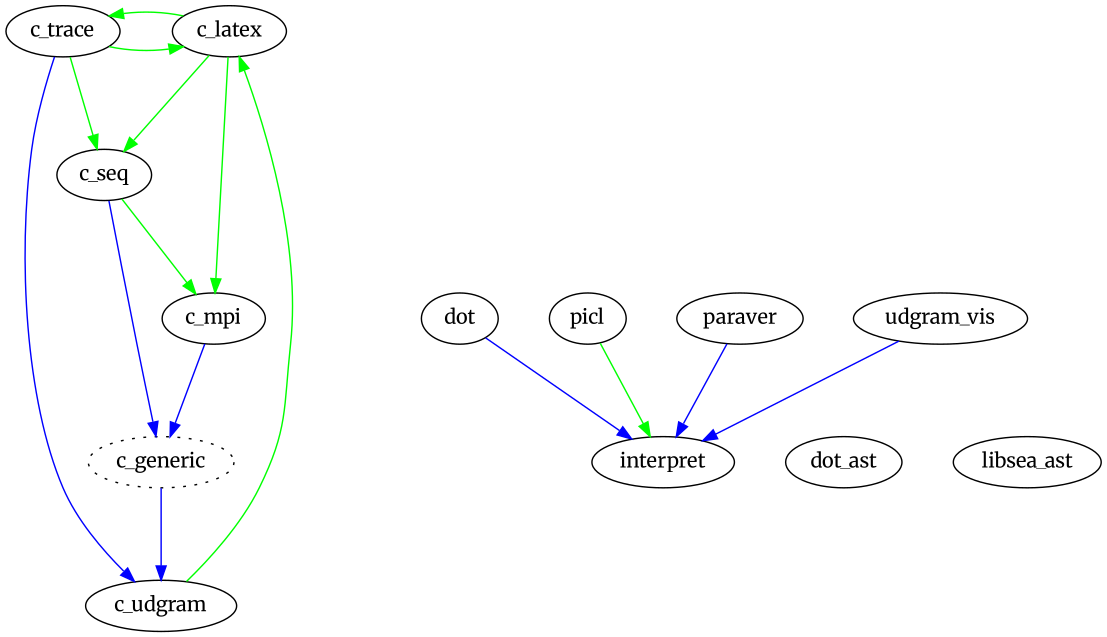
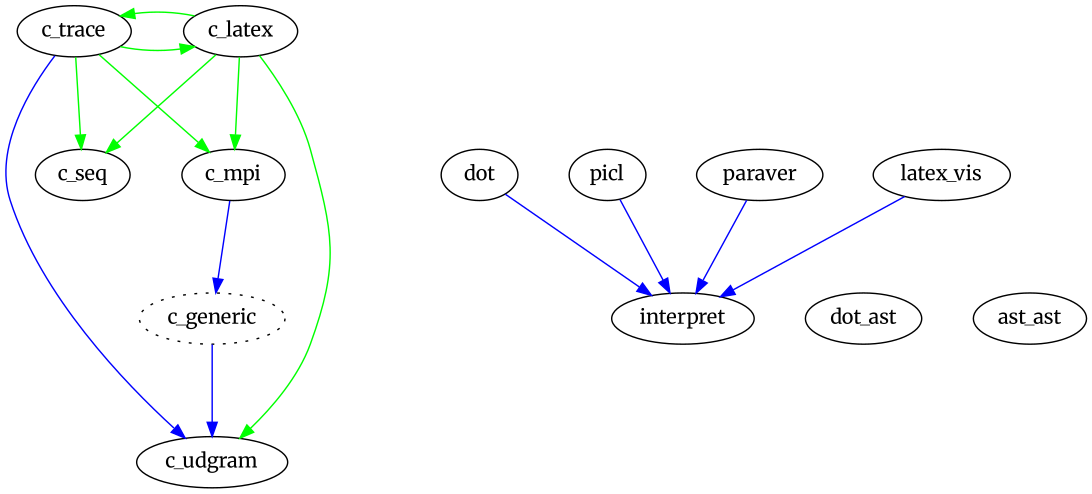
(154, 241) -> (149, 99)
(130, 311) -> none
(941, 319) -> (942, 175)
(291, 338) -> (330, 245)
(622, 384) -> (642, 240)
(1027, 462) -> (1030, 319)
